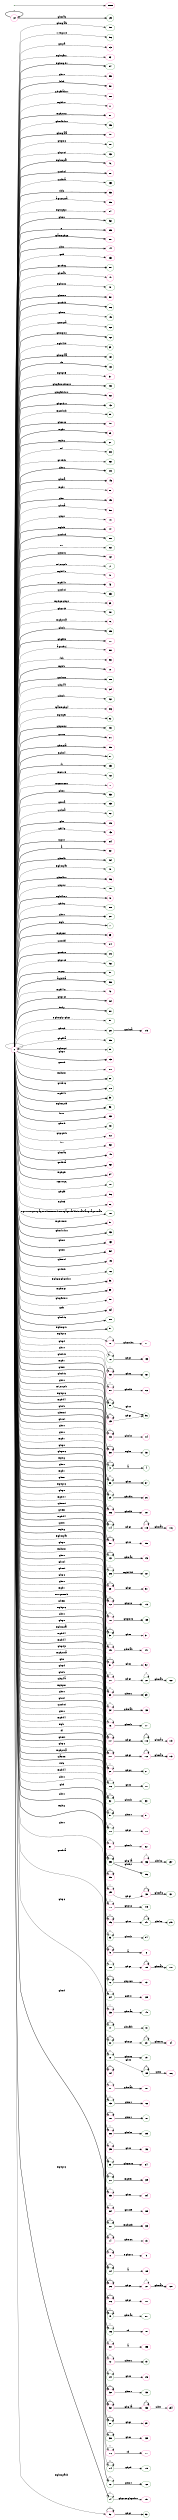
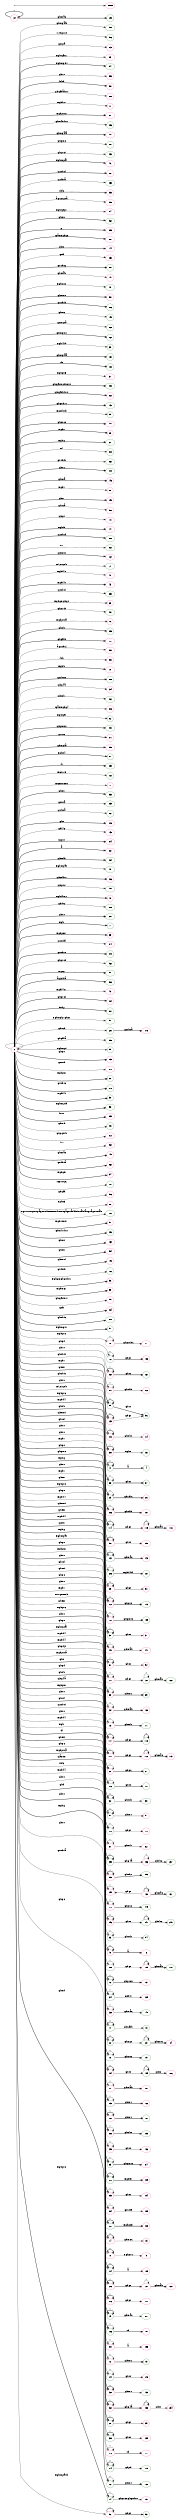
(171, 1741) -> none
(127, 1868) -> (127, 1877)
(127, 1899) -> (129, 1893)
(128, 2065) -> (127, 2073)
